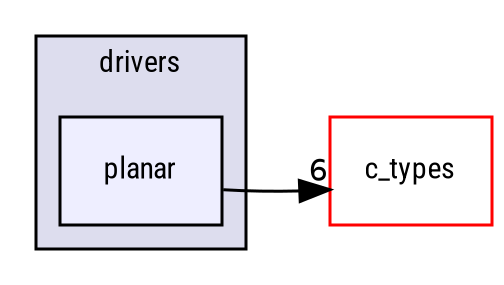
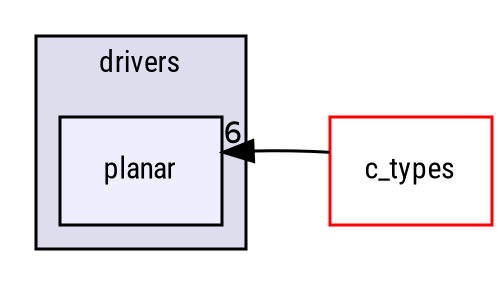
(265, 191) -> (292, 151)
